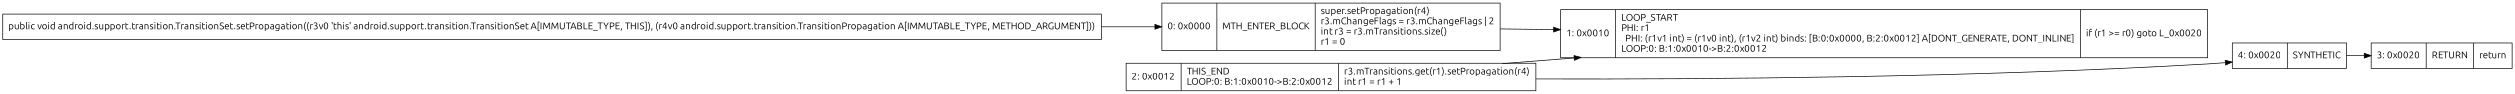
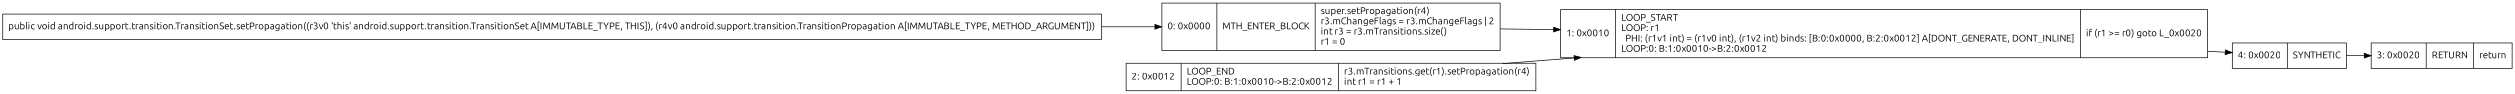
(1637, 28) -> (1642, 28)
(1208, 72) -> (1211, 72)
(1881, 76) -> (2216, 52)
